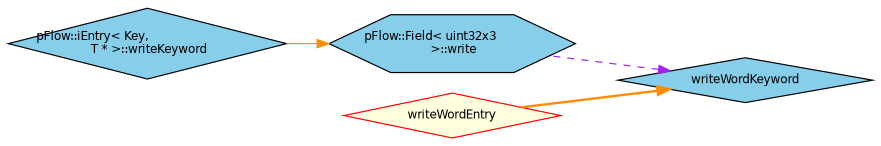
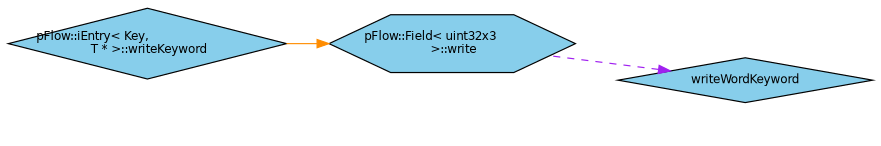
(452, 116) -> none
